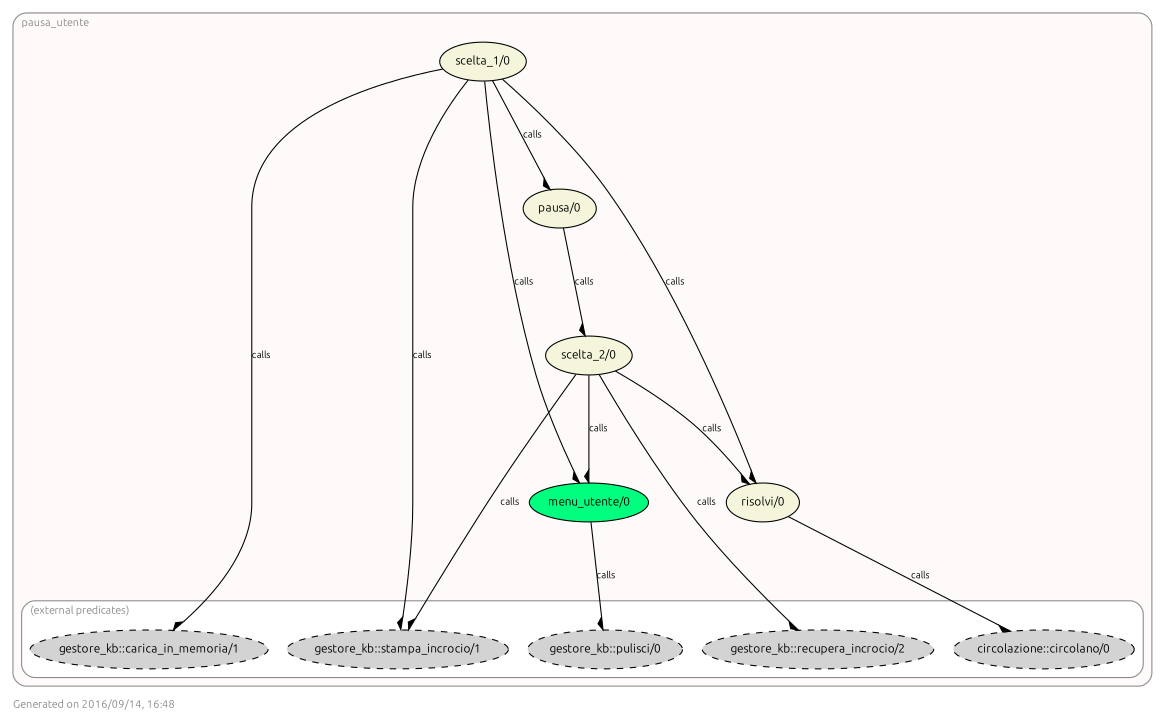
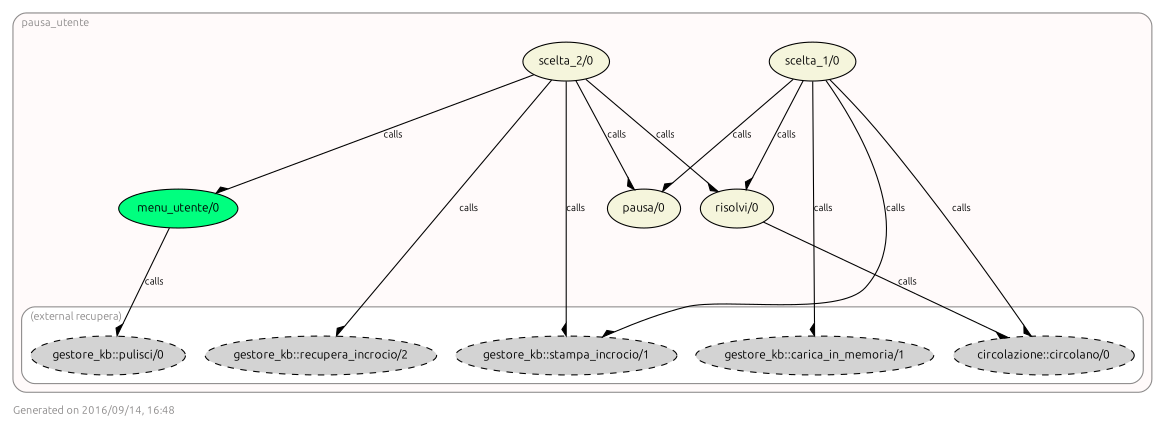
(573, 275) -> (602, 129)
(513, 280) -> (931, 199)
(80, 611) -> (76, 317)
